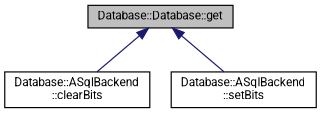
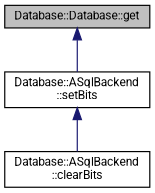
(118, 54) -> (77, 136)
